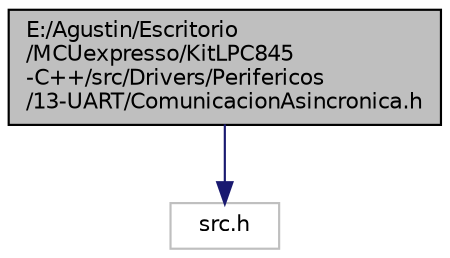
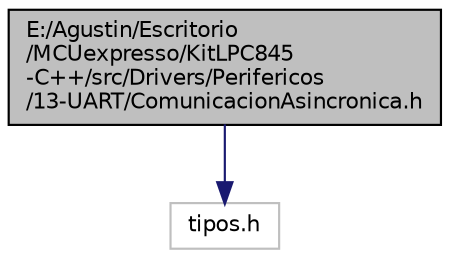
(225, 226) -> (225, 226)
